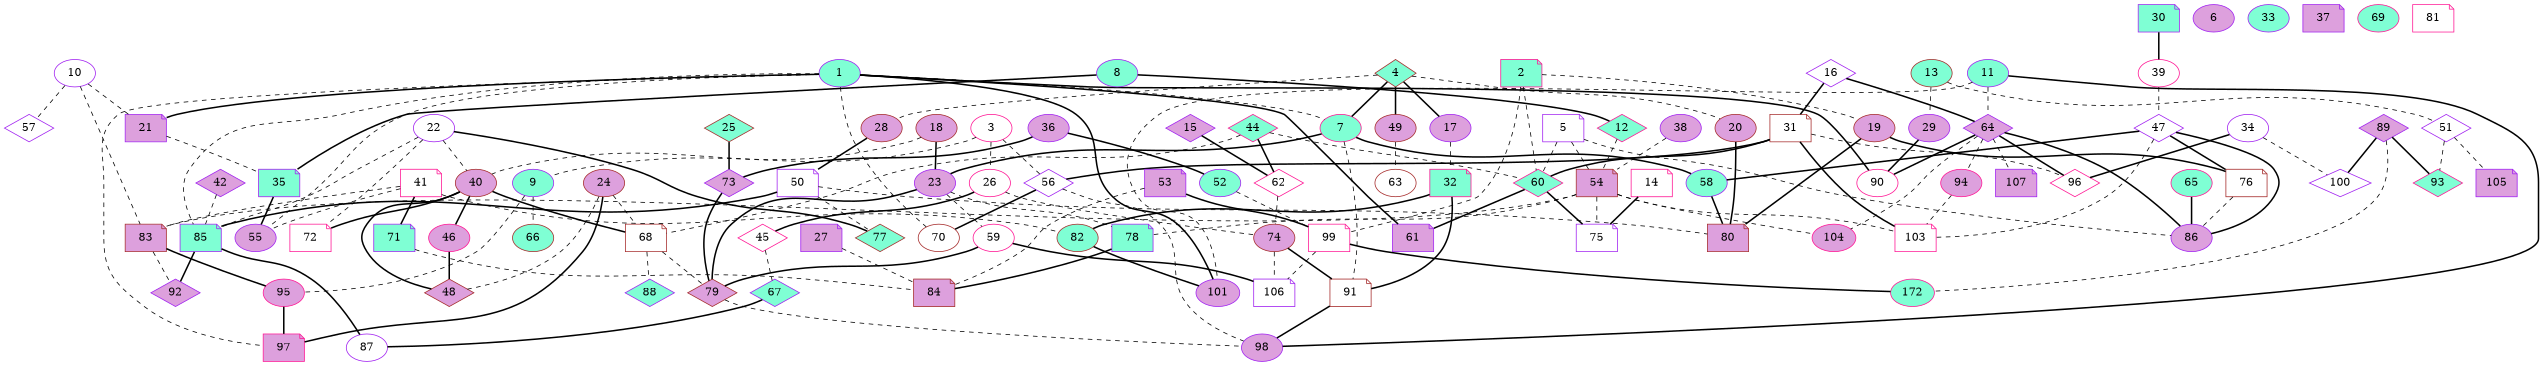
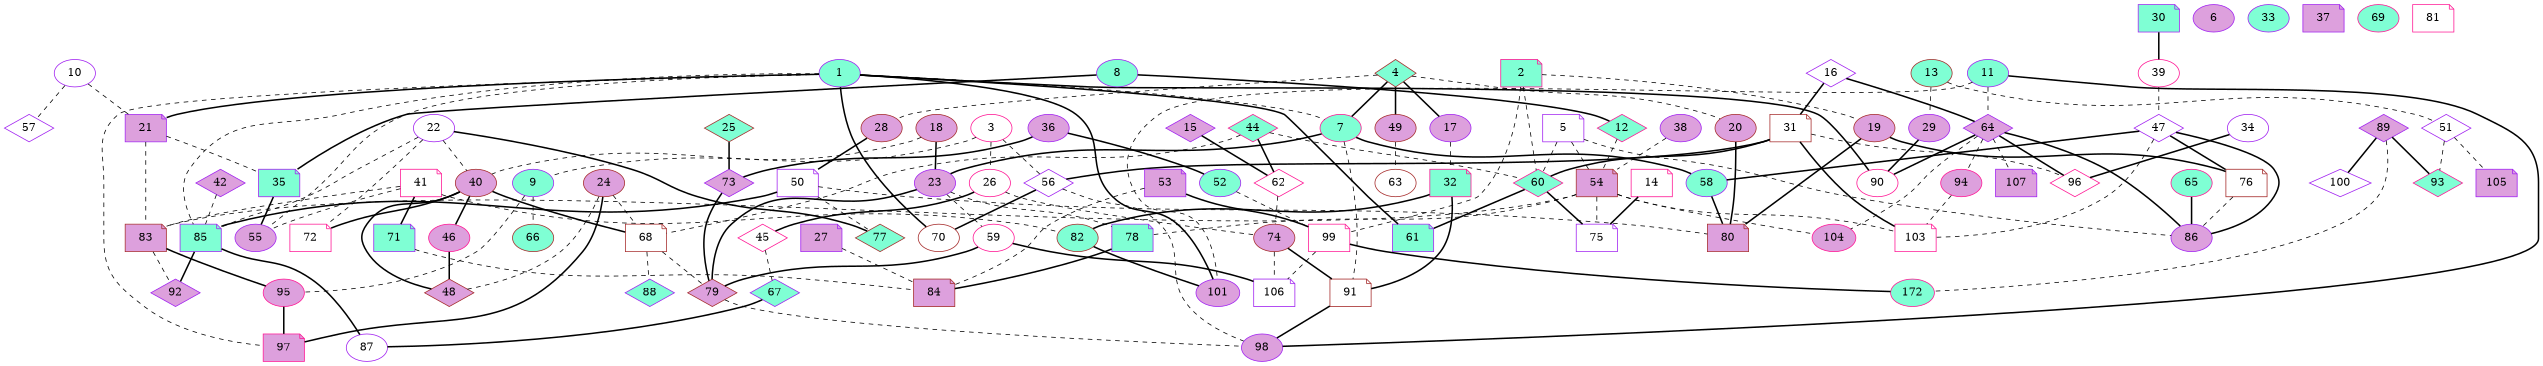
(110, 155) -> (146, 183)
(2295, 156) -> none
(869, 165) -> (869, 165)
(1413, 238) -> (1413, 238)
